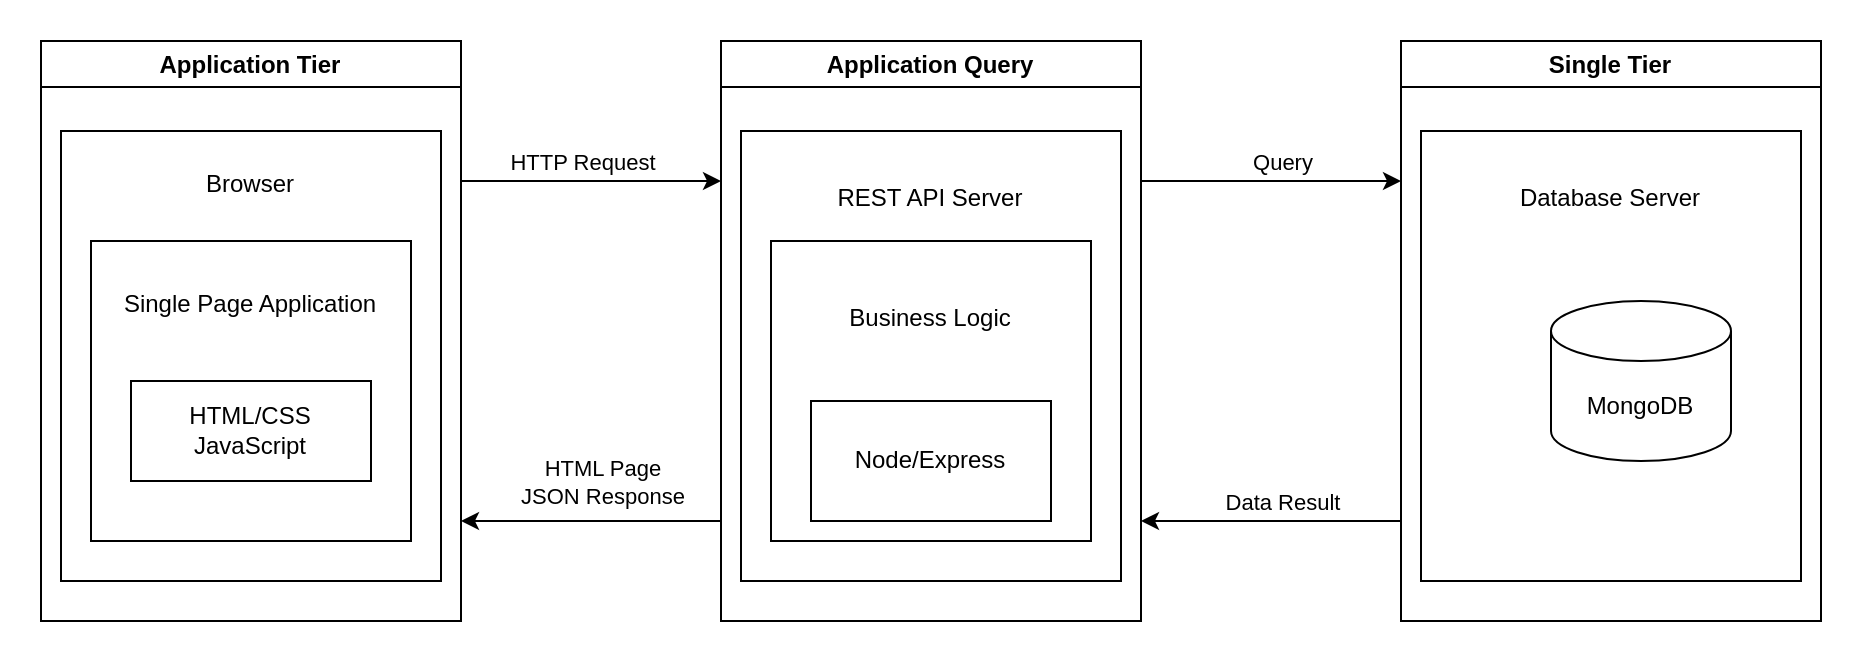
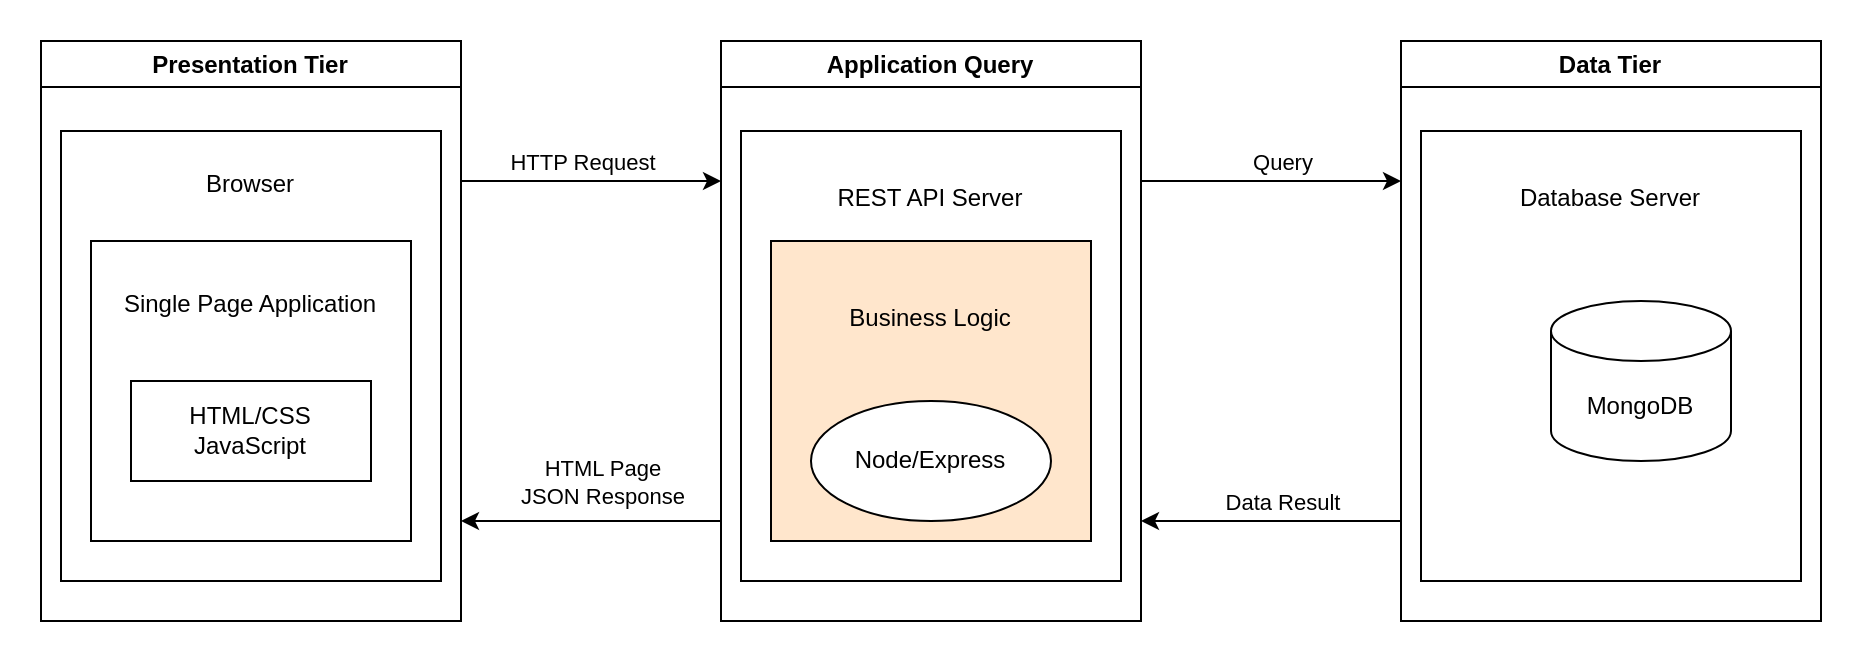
(250, 65) -> (250, 65)
(1610, 65) -> (1610, 65)
(931, 391) -> (931, 391)
(931, 461) -> (931, 461)
